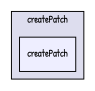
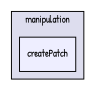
(48, 20) -> (48, 20)
